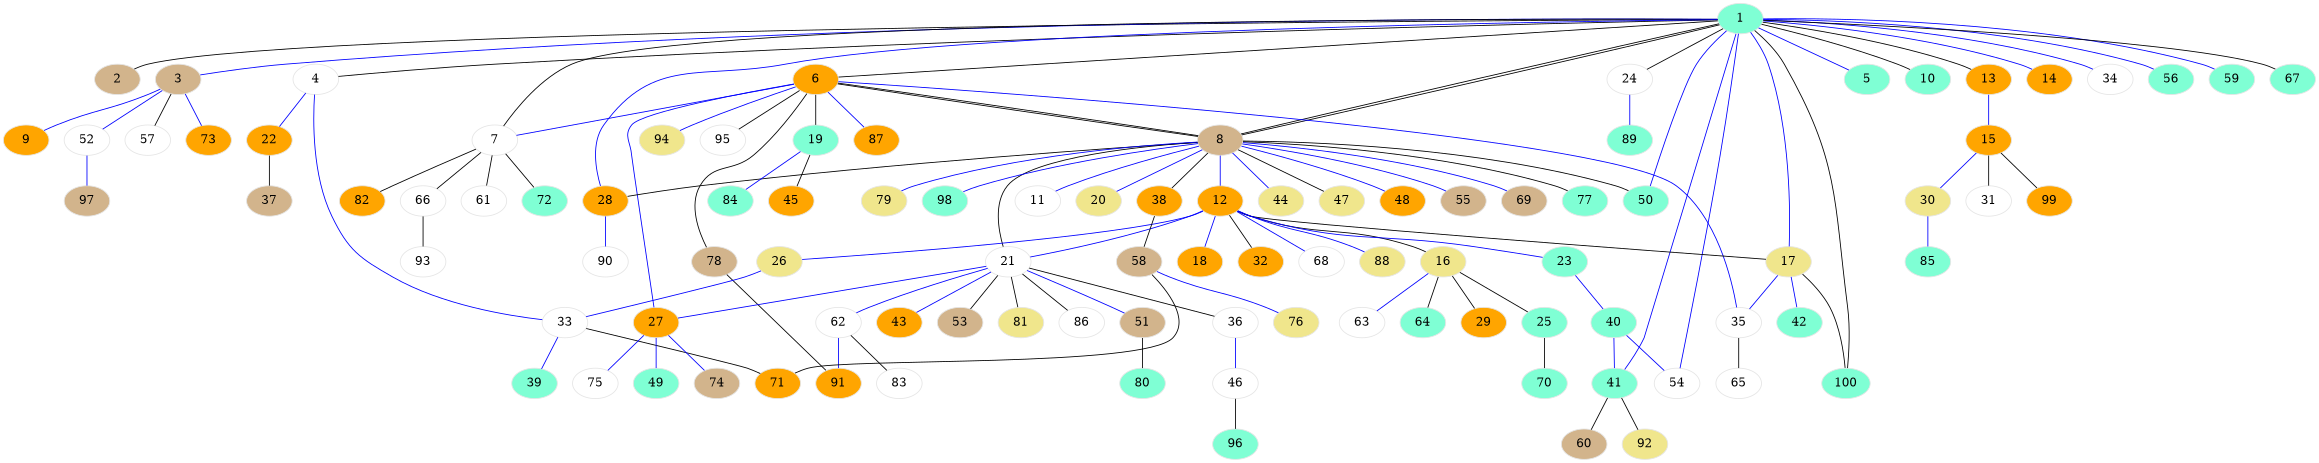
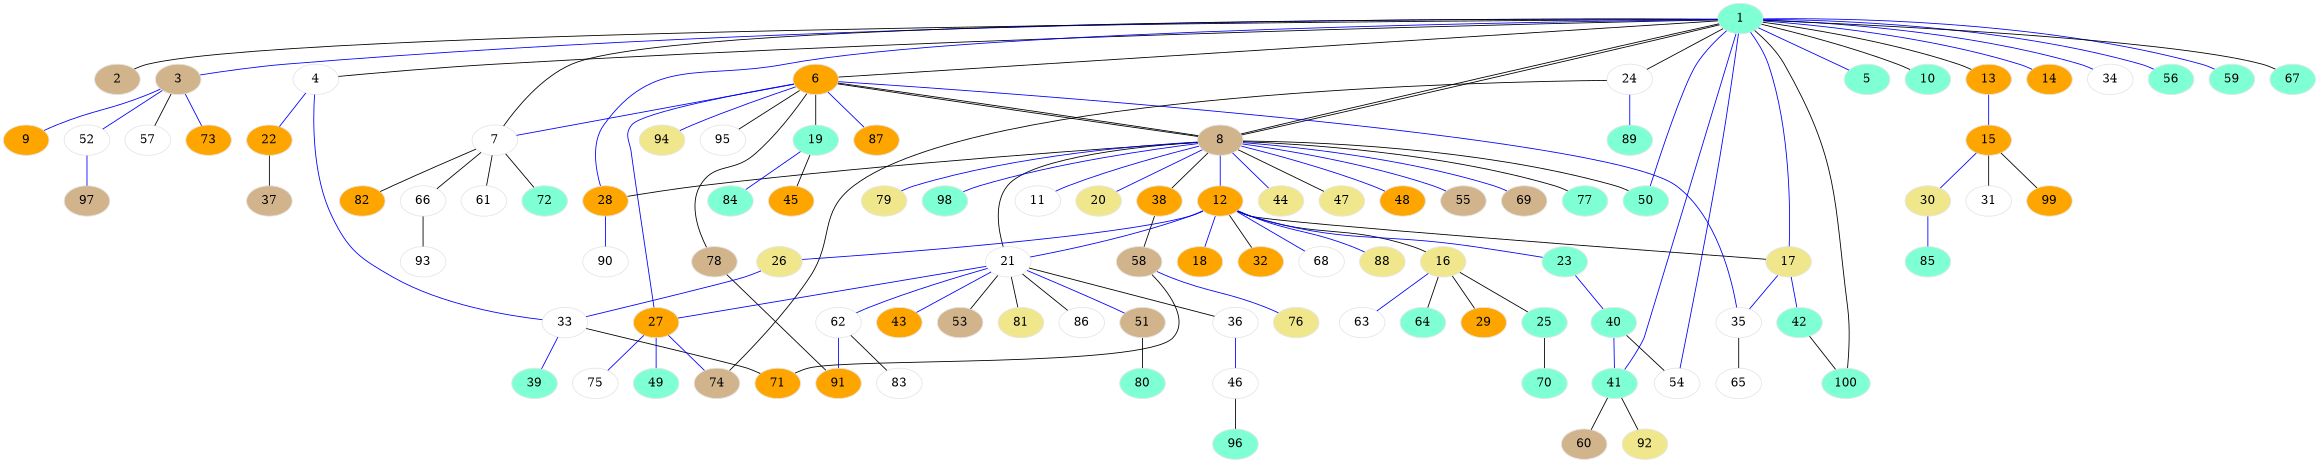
none -> (1112, 112)
(1834, 316) -> (1823, 353)
(1645, 353) -> (1645, 353)
